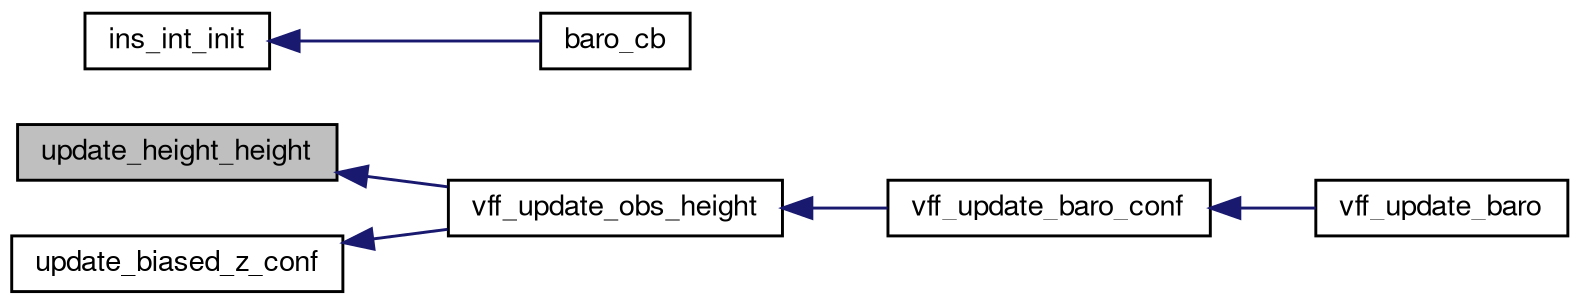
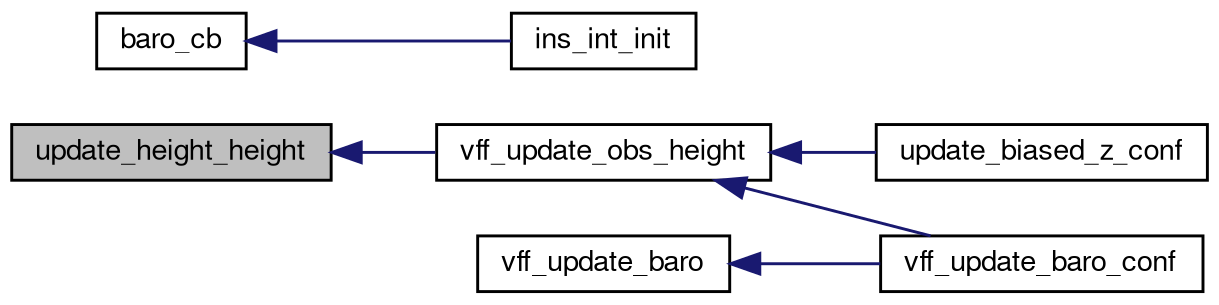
(420, 41) -> (394, 41)
(1278, 208) -> (821, 264)
(410, 234) -> (838, 152)
